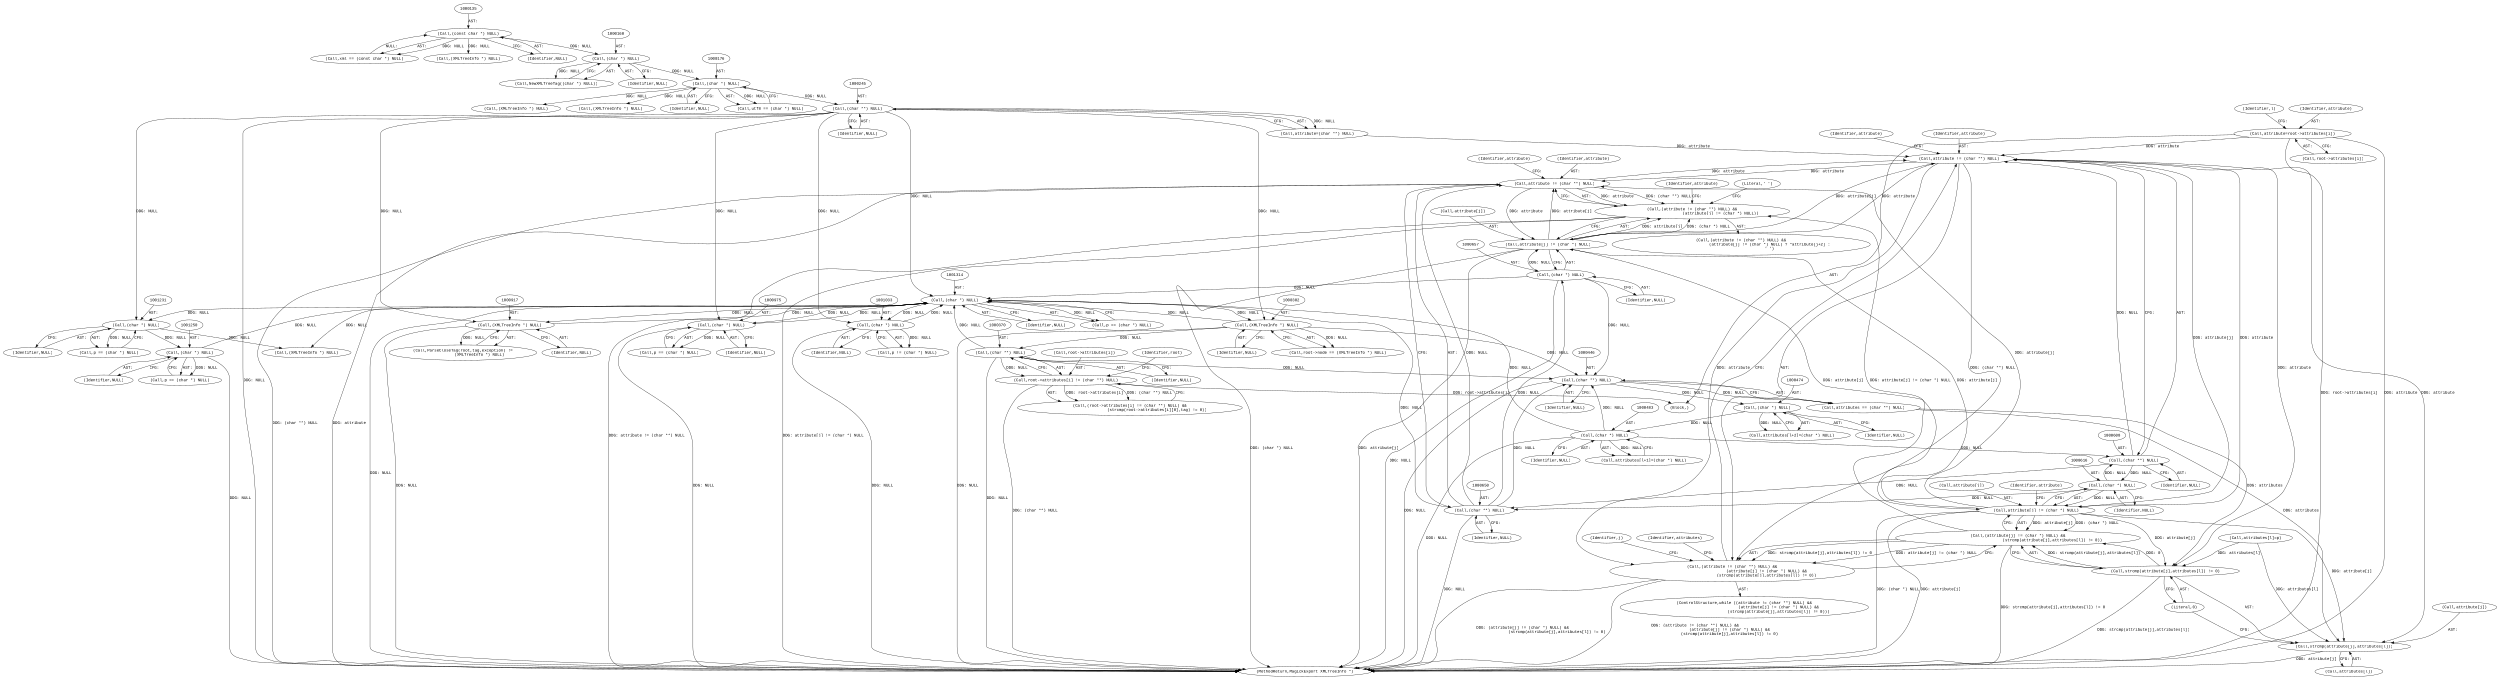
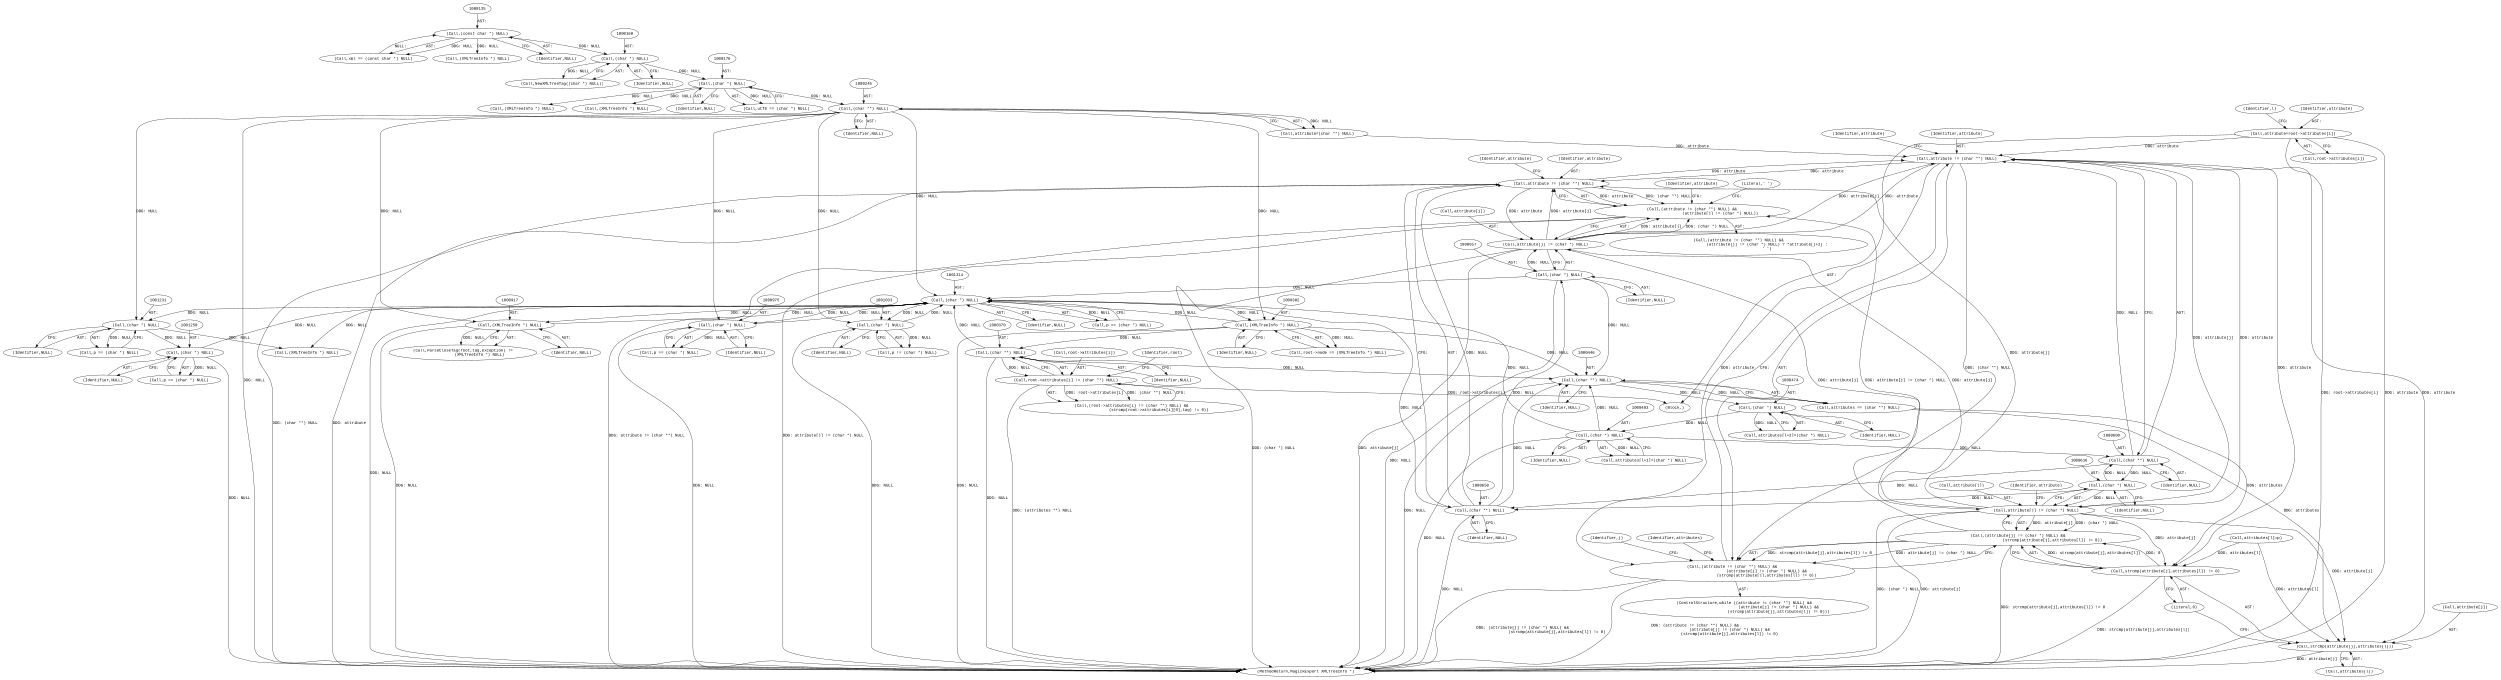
(1035, 510) -> (1042, 510)
